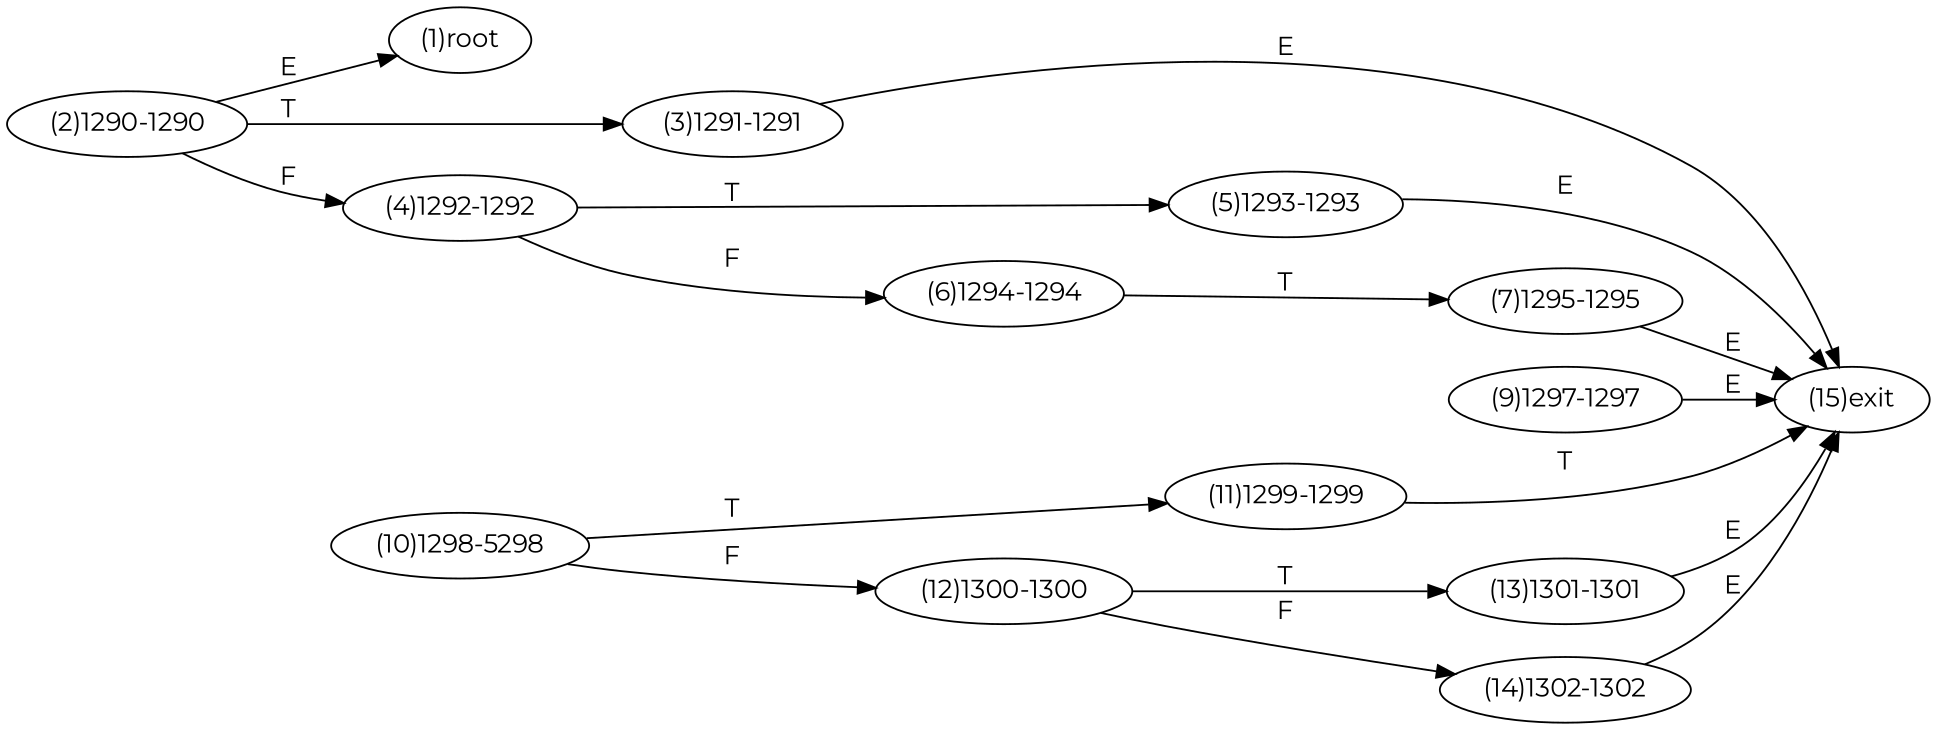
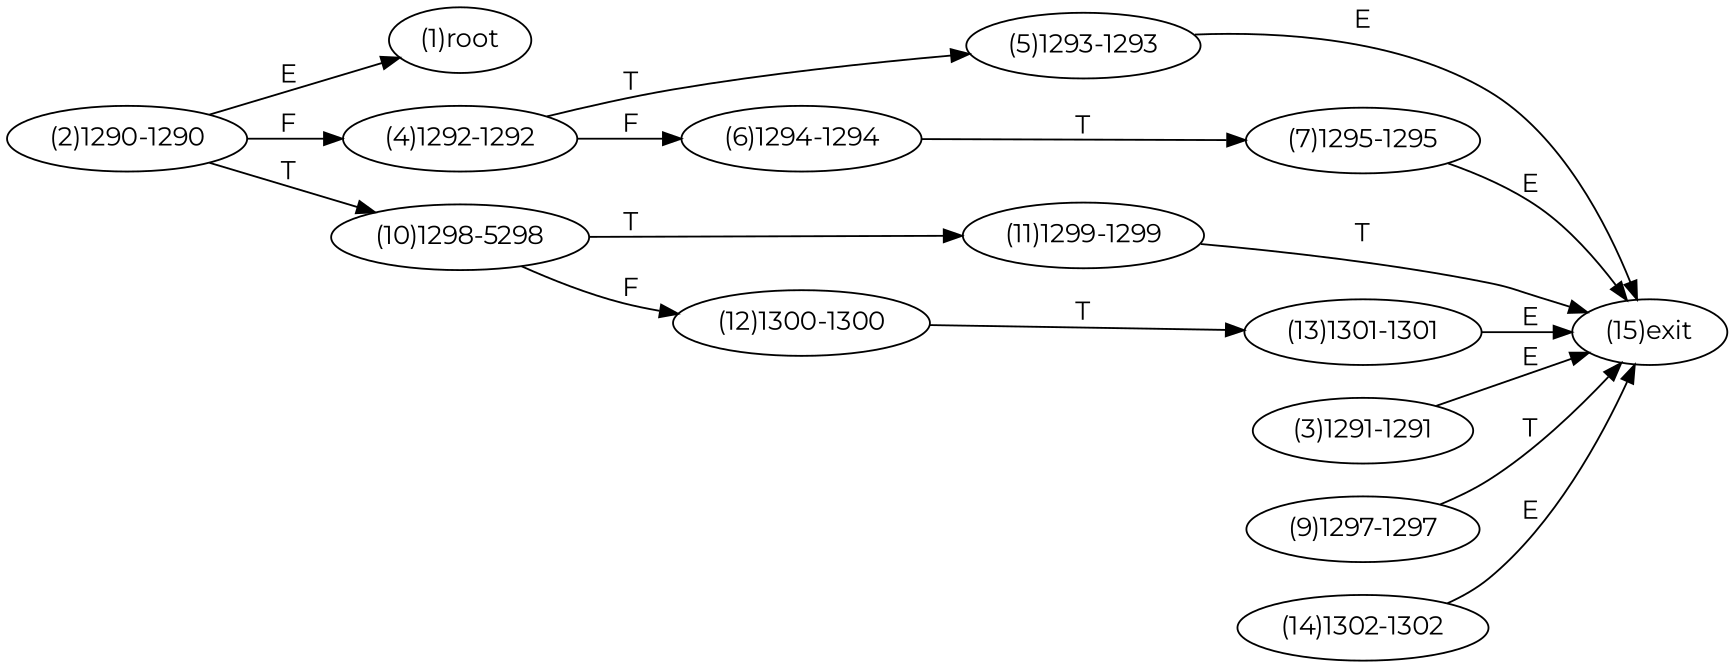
(425, 124) -> (283, 185)
(1733, 386) -> (1531, 430)
(1268, 644) -> none
